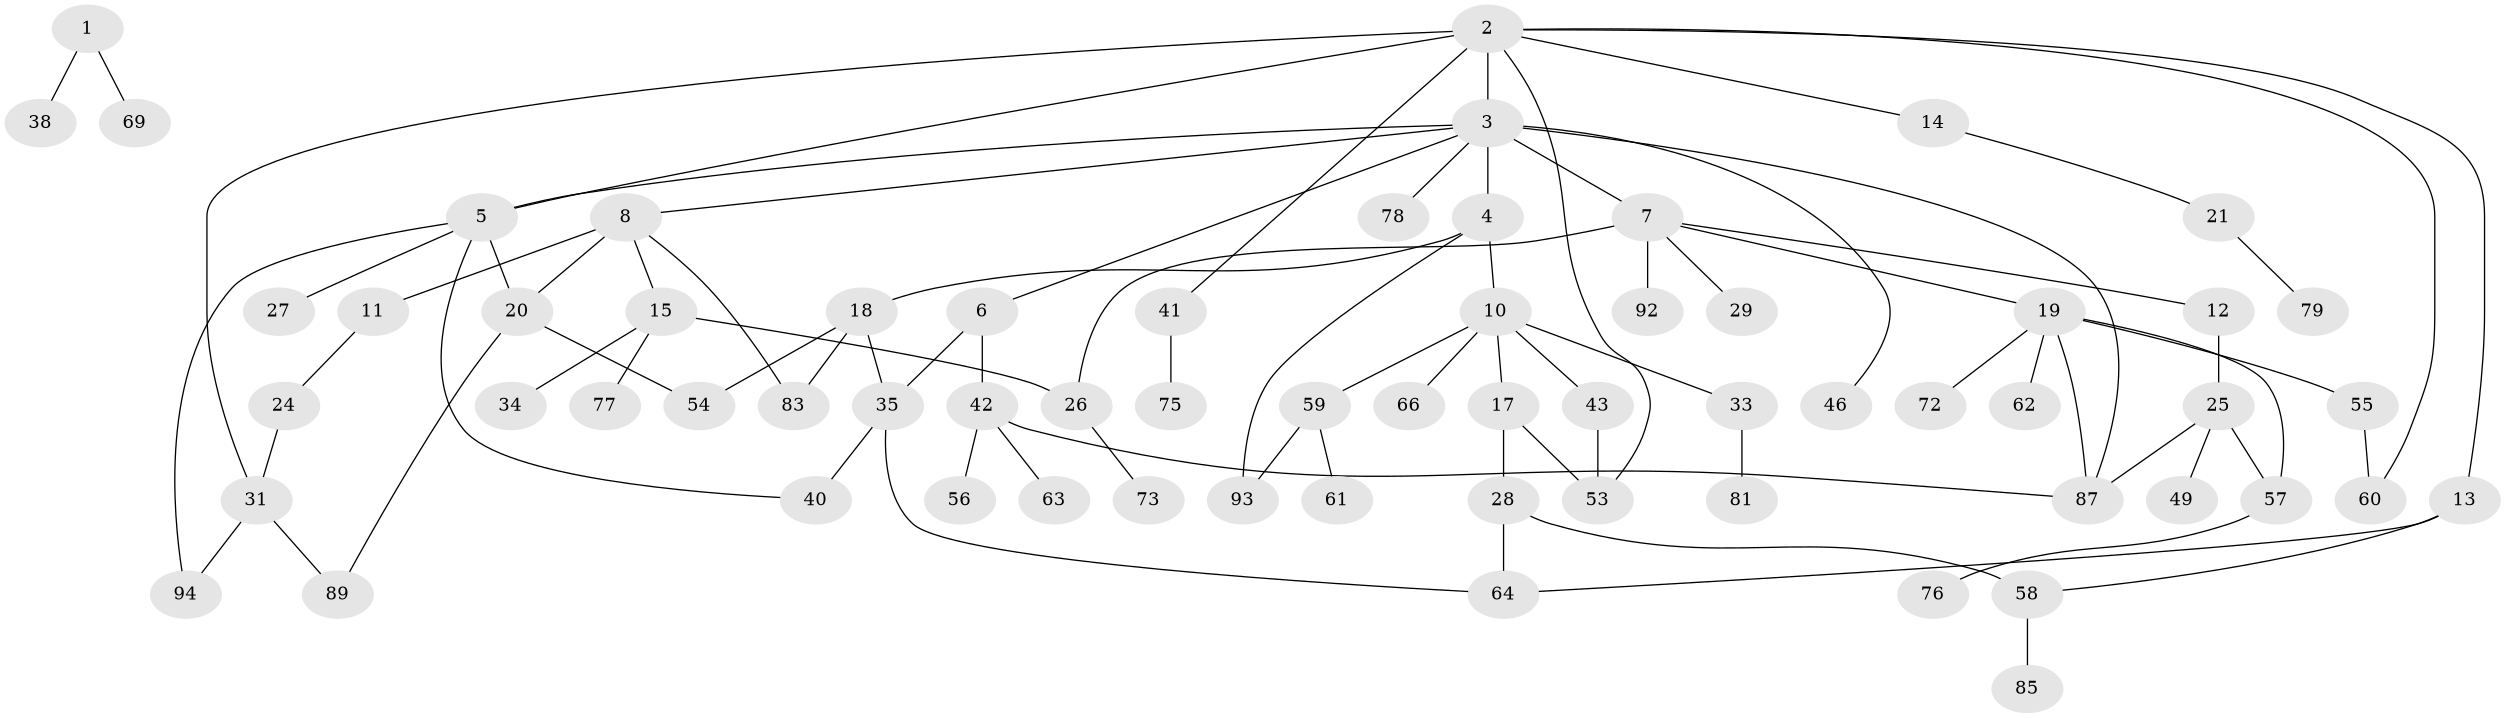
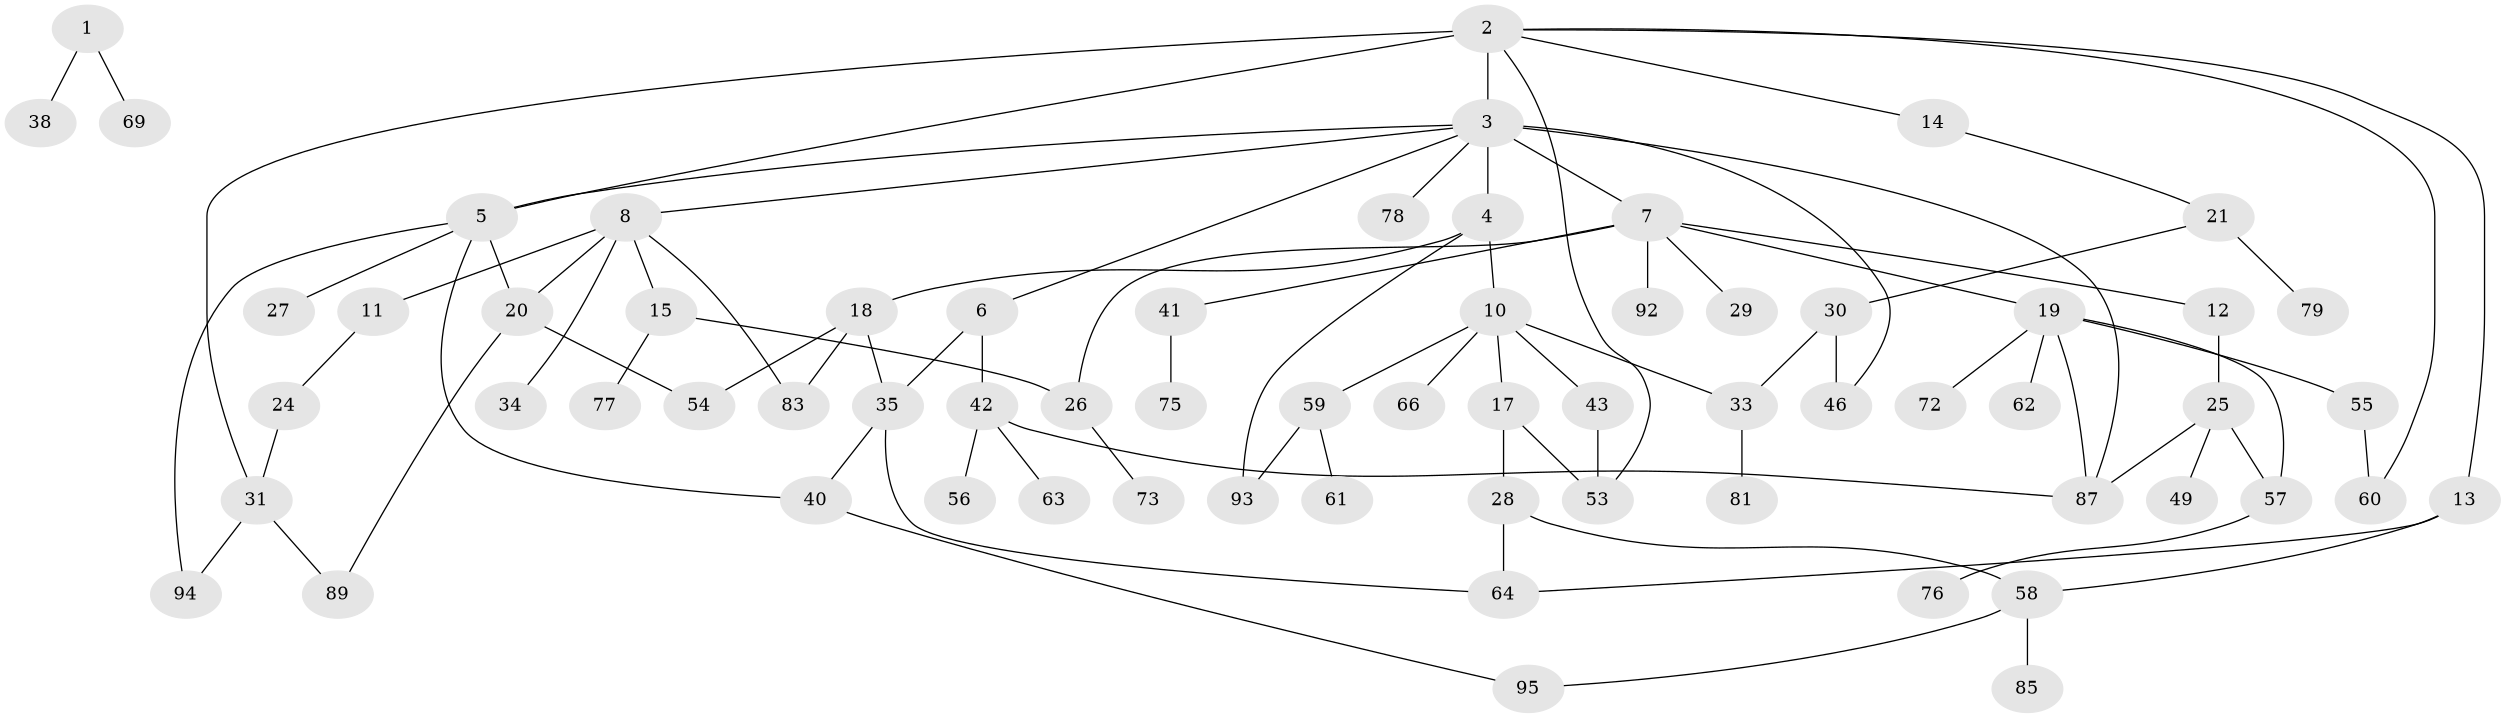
(1329, 170) -> (1389, 269)
none -> (1836, 312)
(586, 359) -> (577, 315)
none -> (1528, 689)
